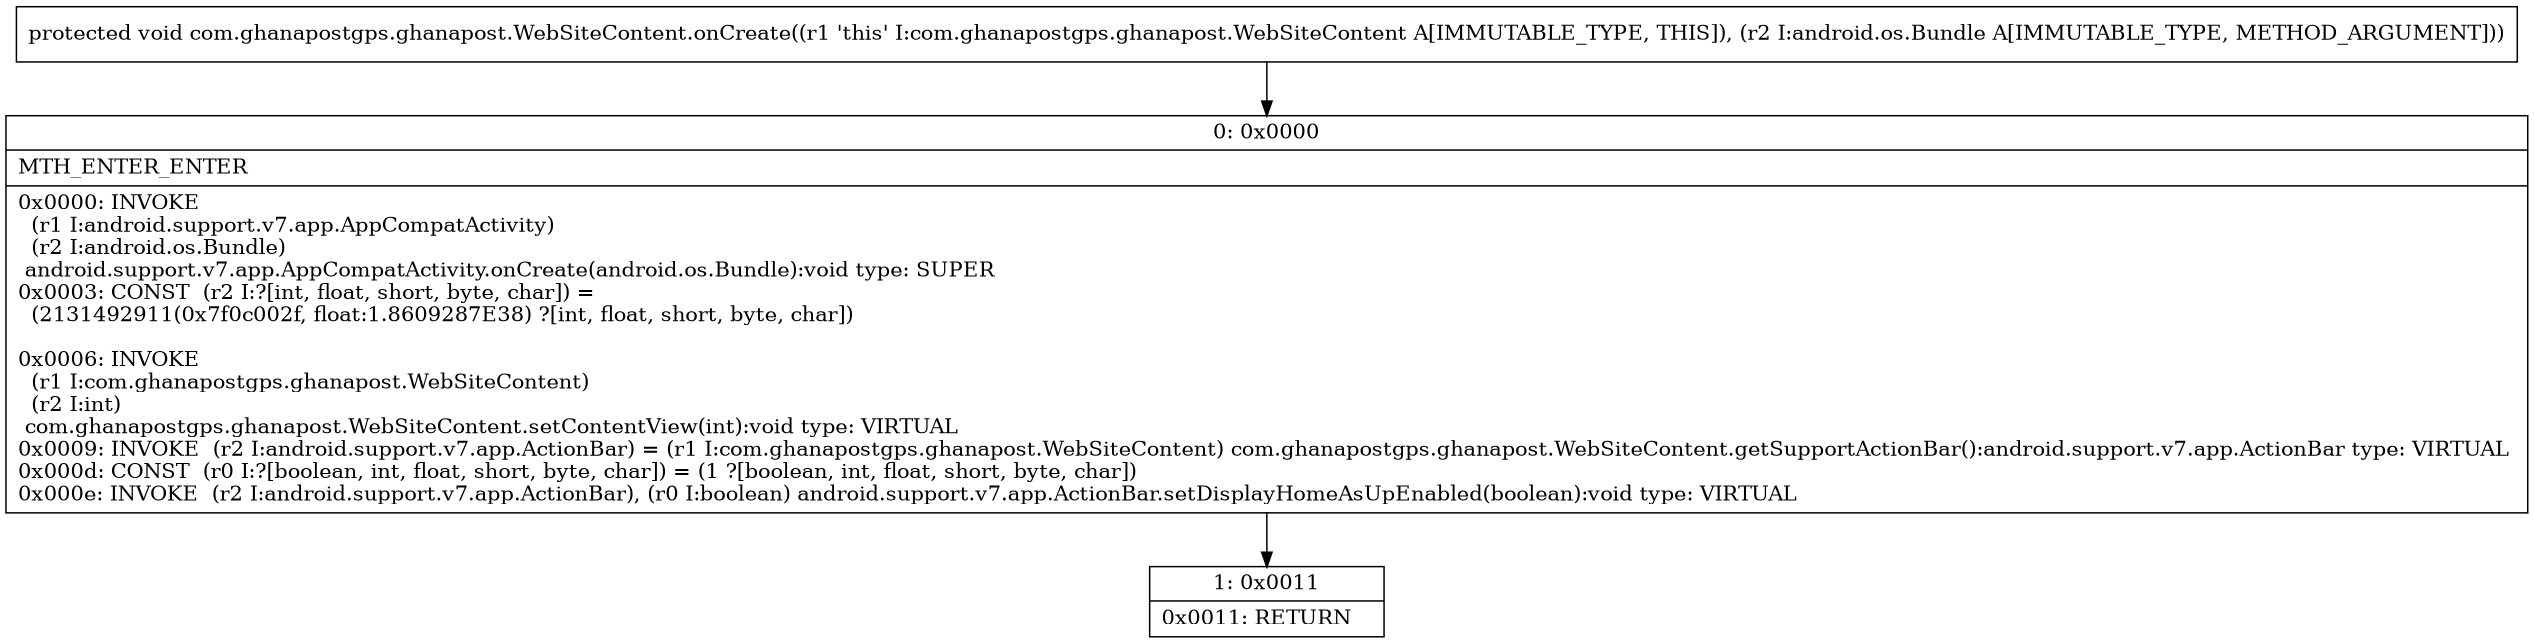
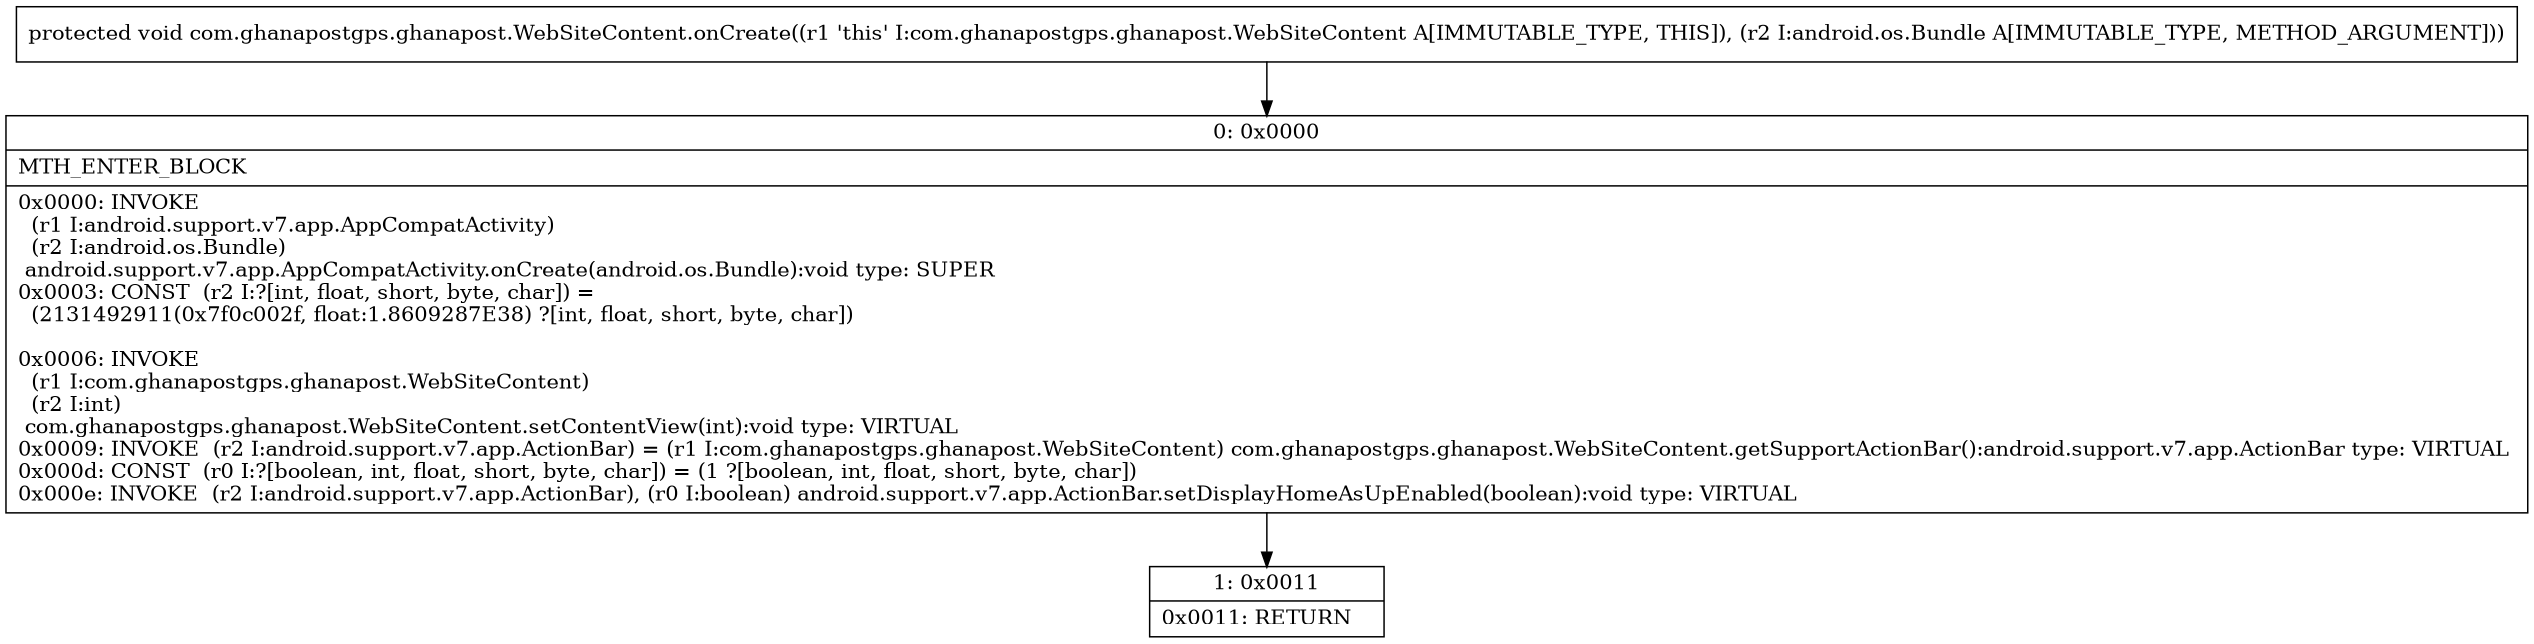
(133, 167) -> (133, 167)
